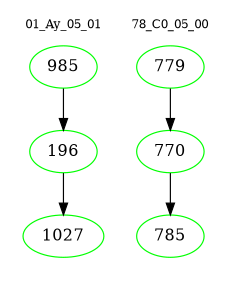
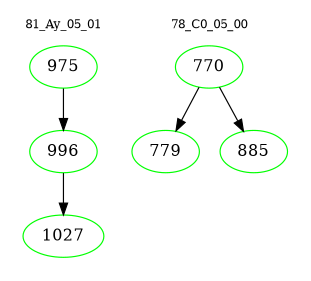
(63, 25) -> (63, 25)
(63, 67) -> (63, 67)
(170, 104) -> (190, 104)
(63, 152) -> (63, 152)
(170, 236) -> (254, 152)
